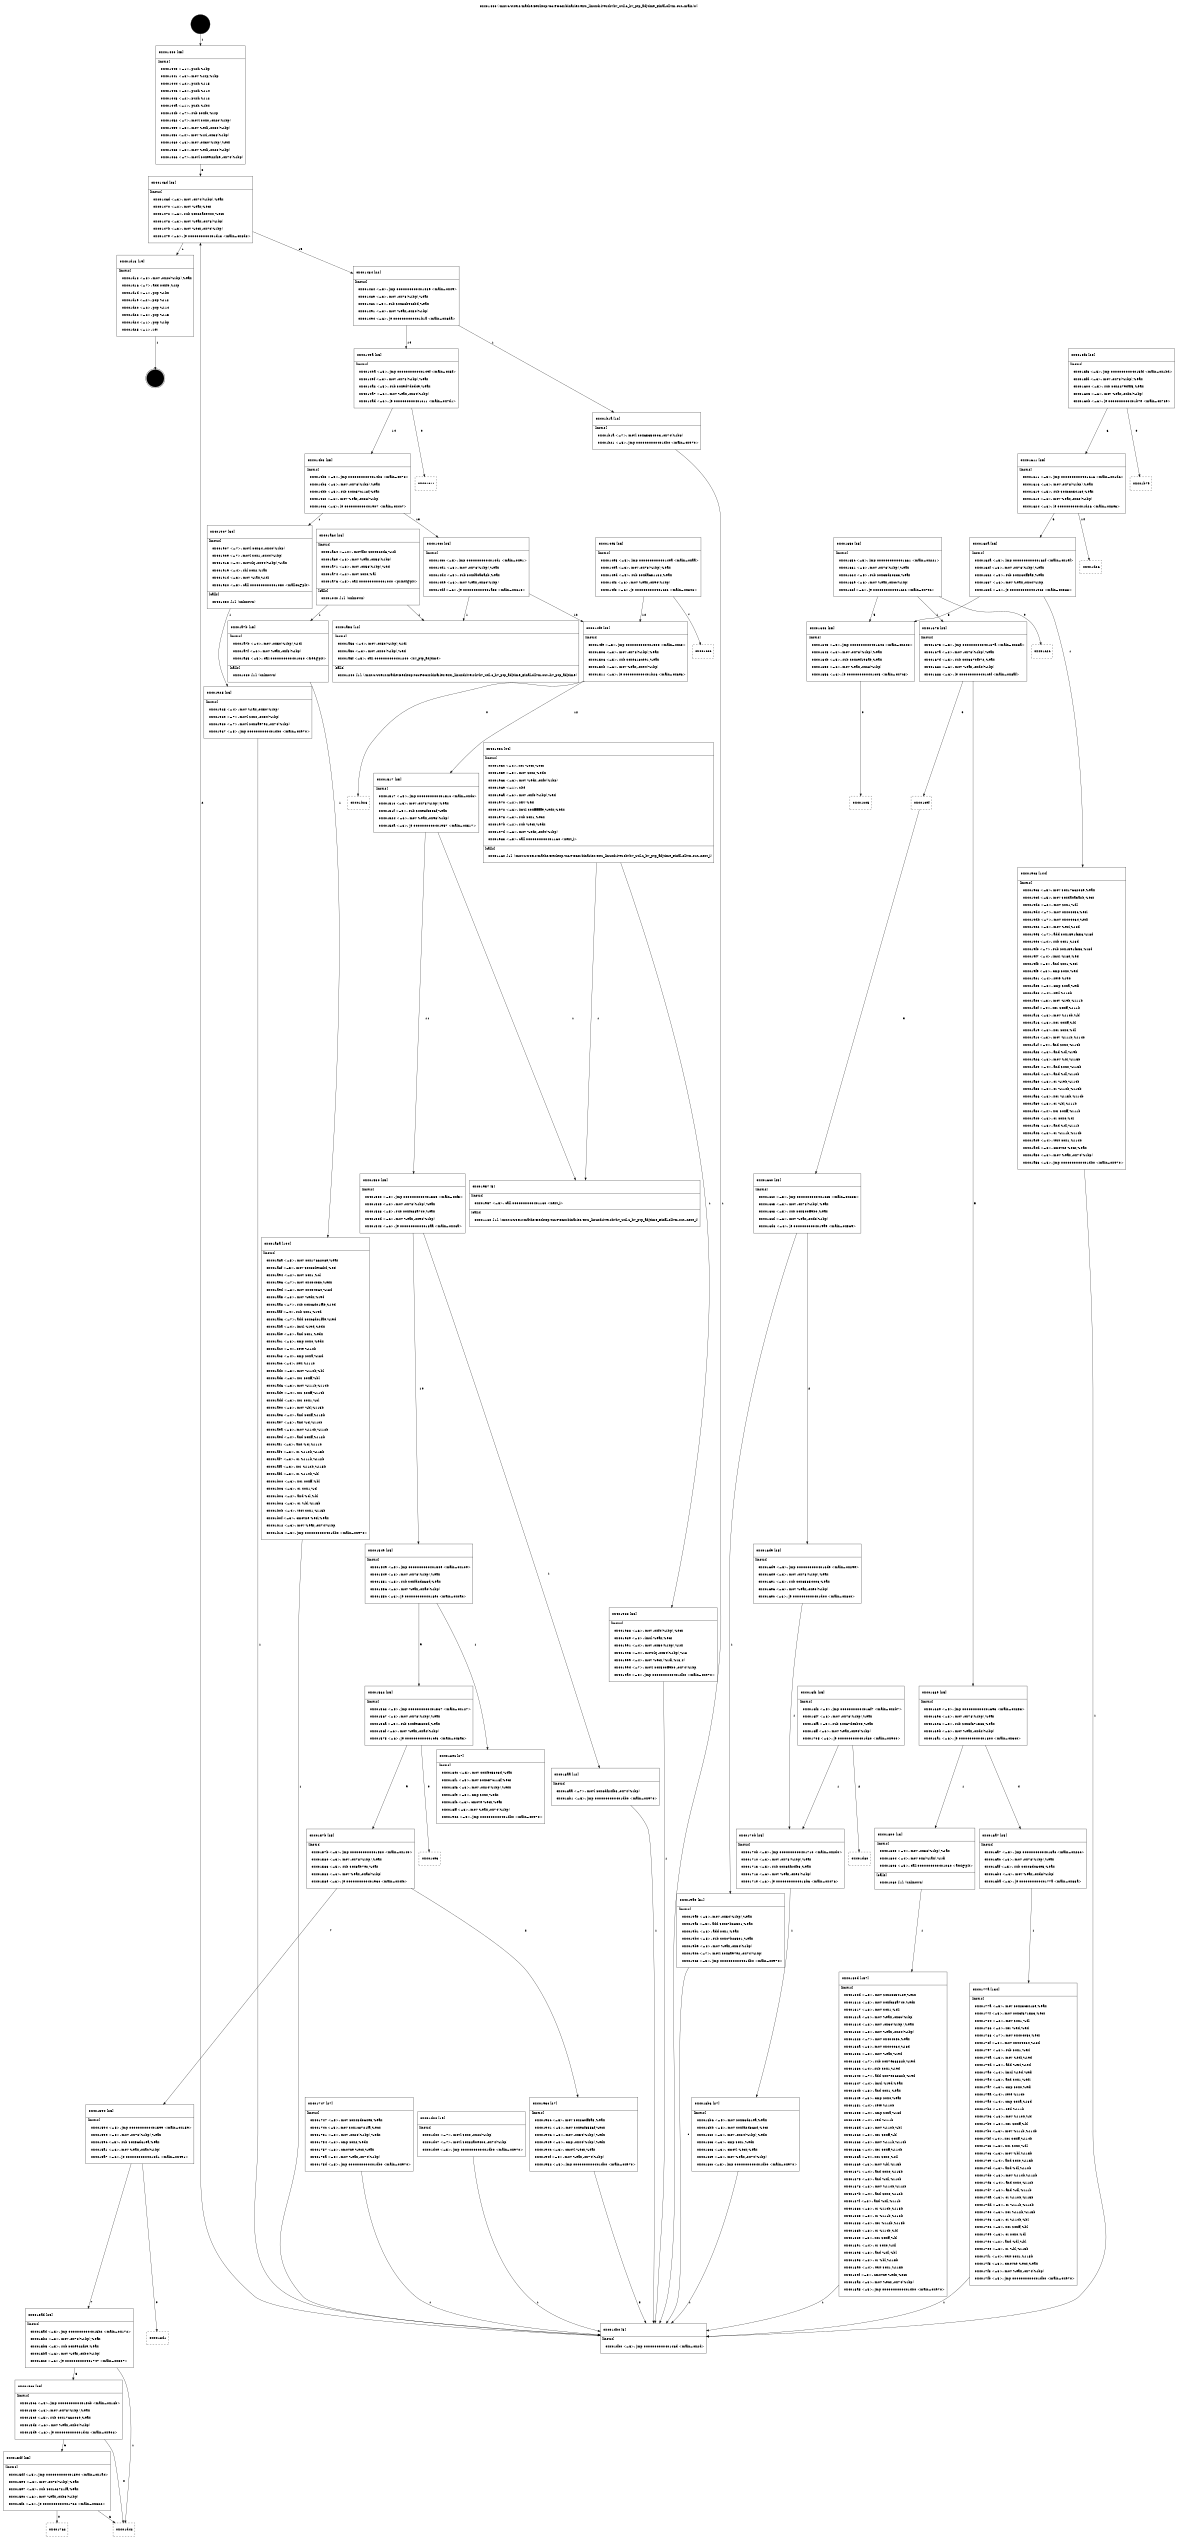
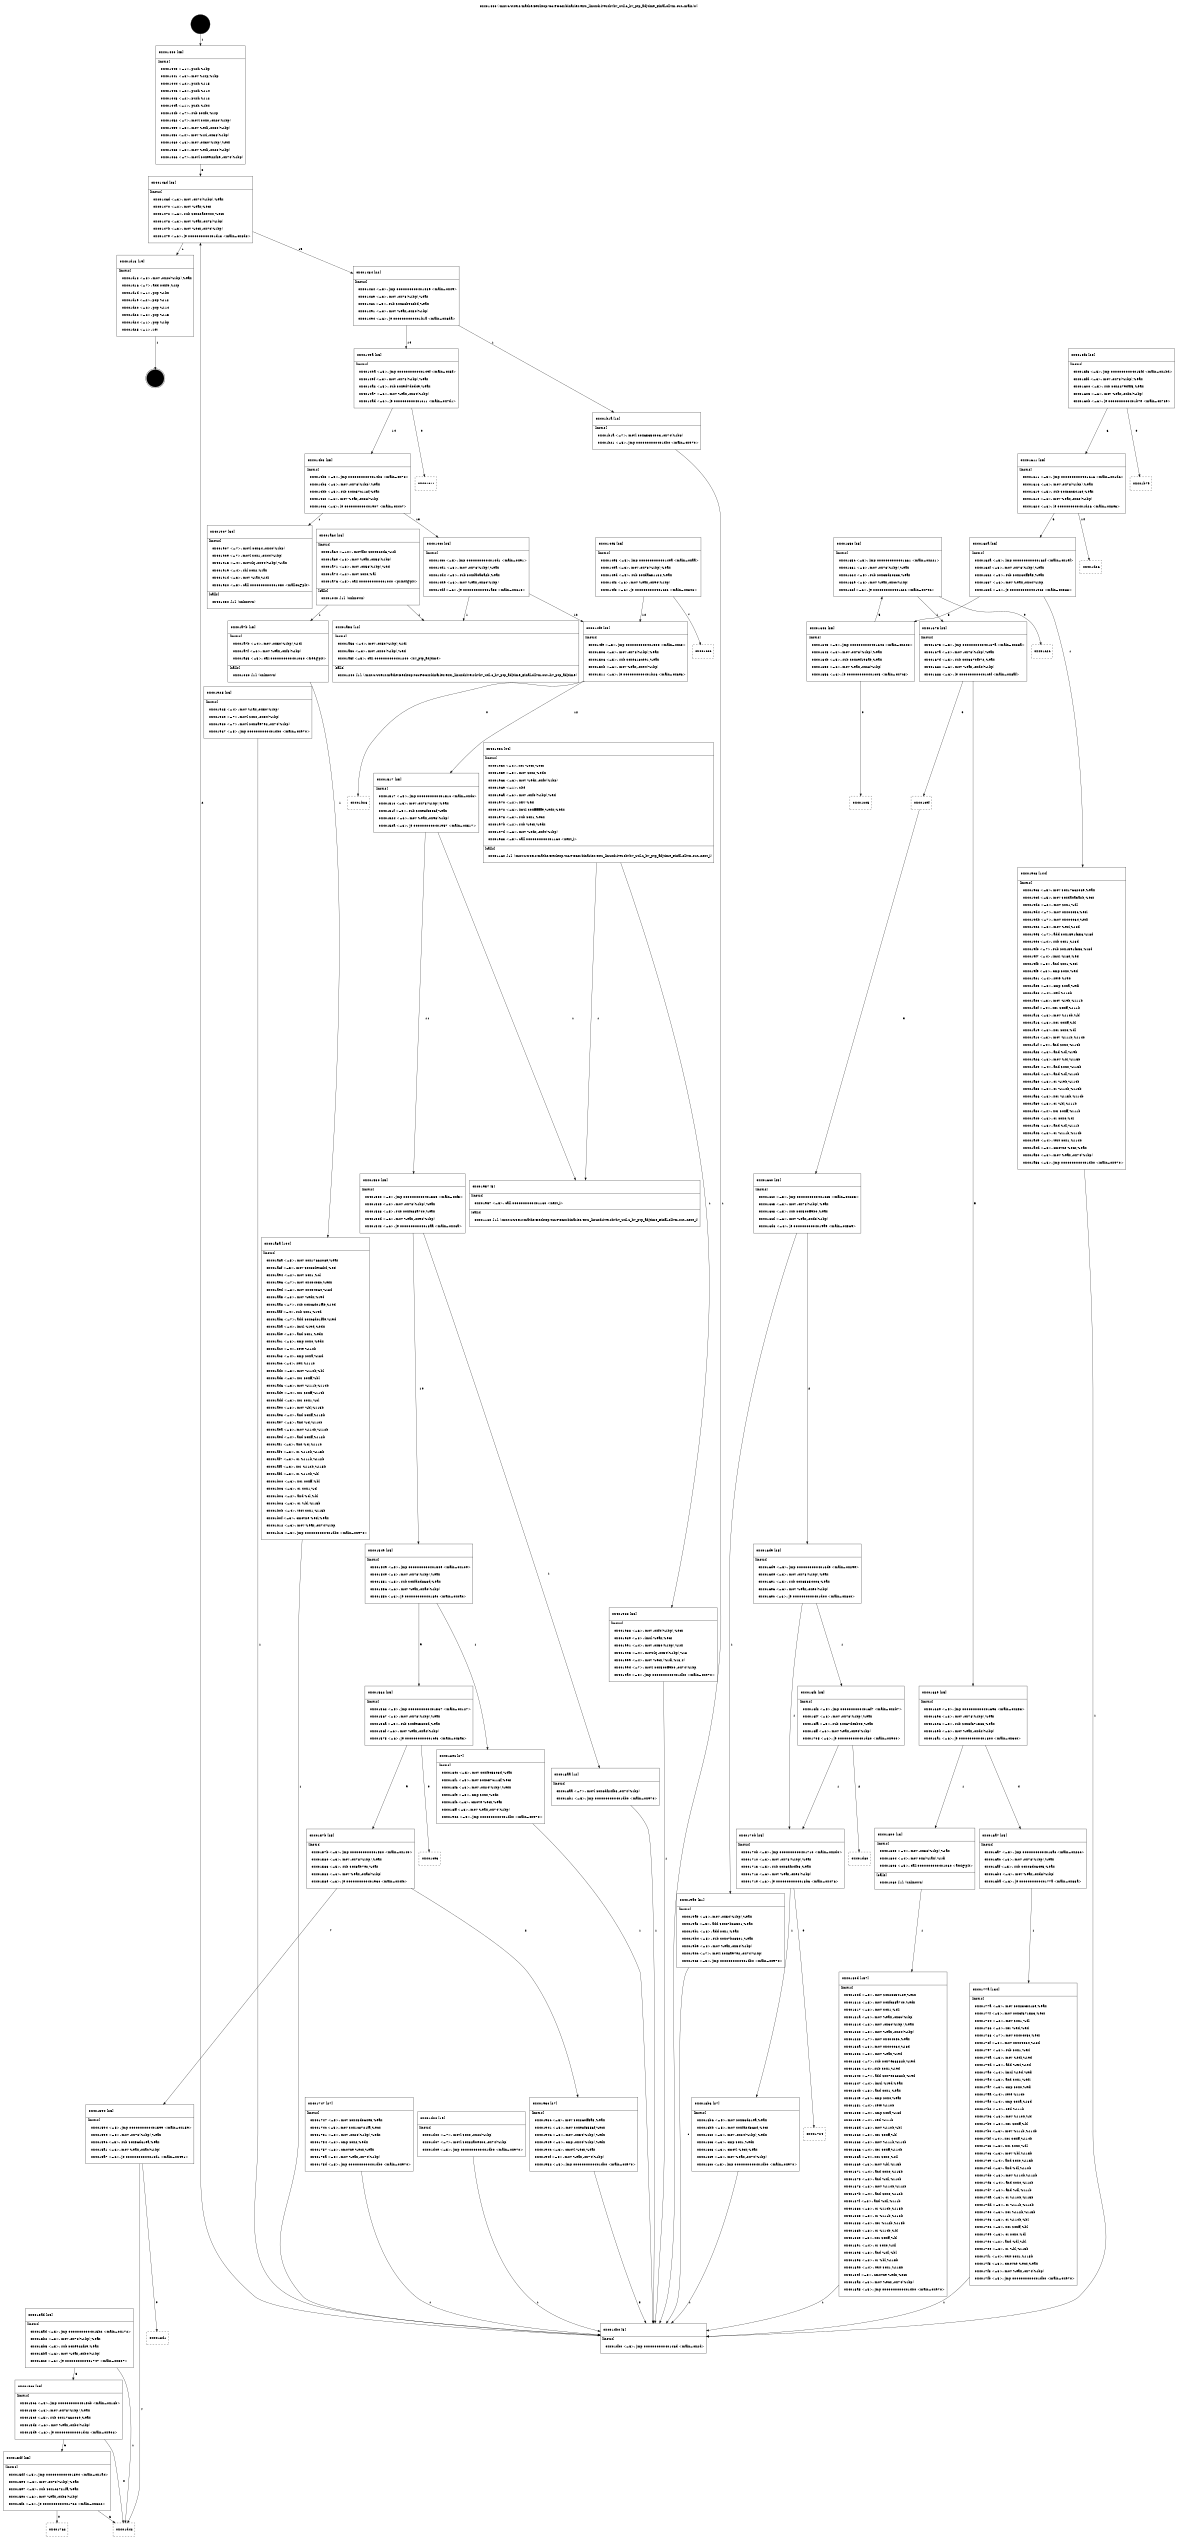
(874, 608) -> (879, 610)
(219, 646) -> none
none -> (829, 1643)
none -> (644, 2054)
none -> (814, 2134)
(110, 2235) -> (140, 2343)
